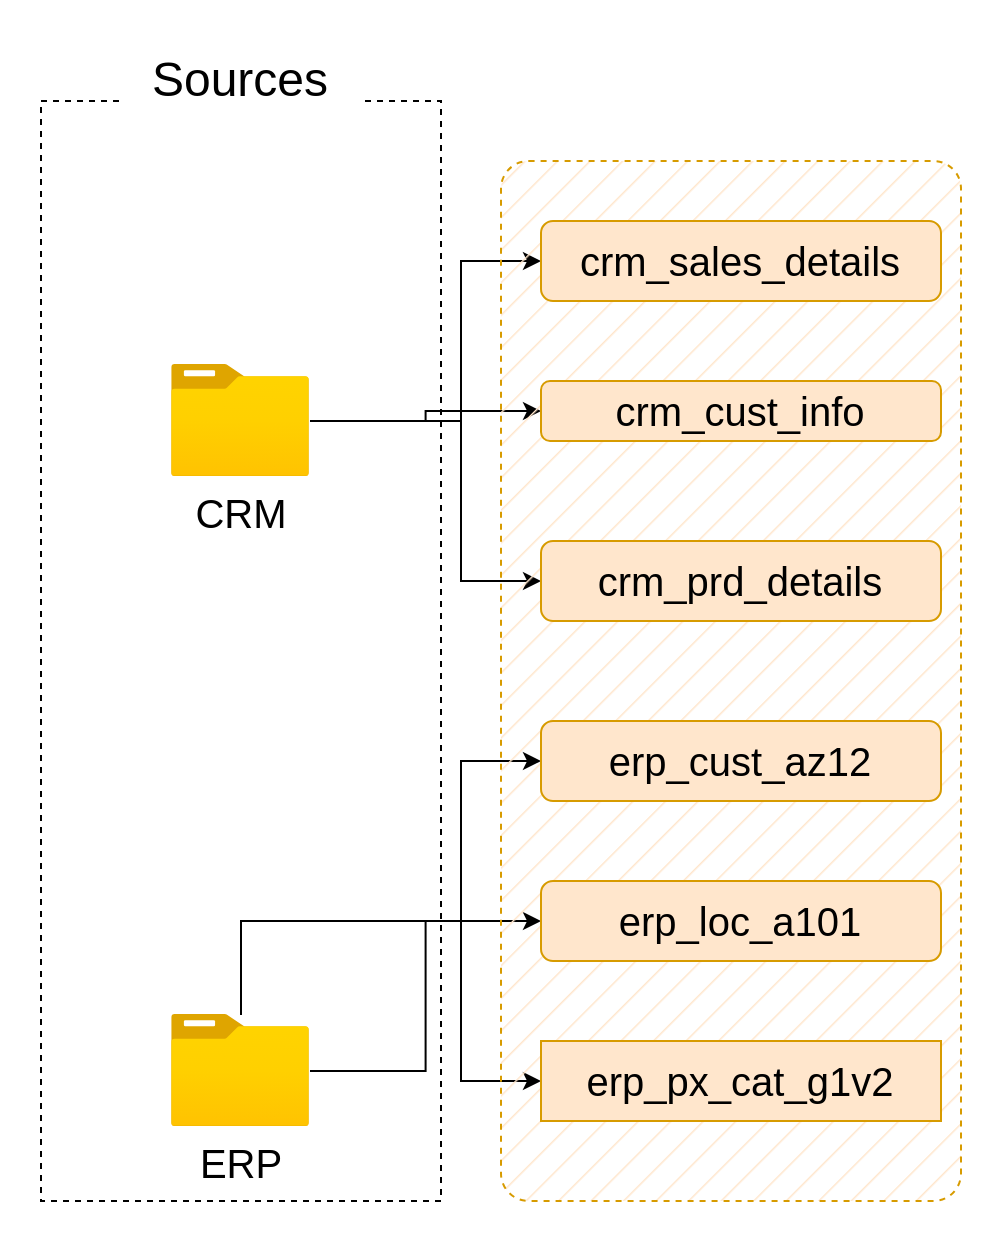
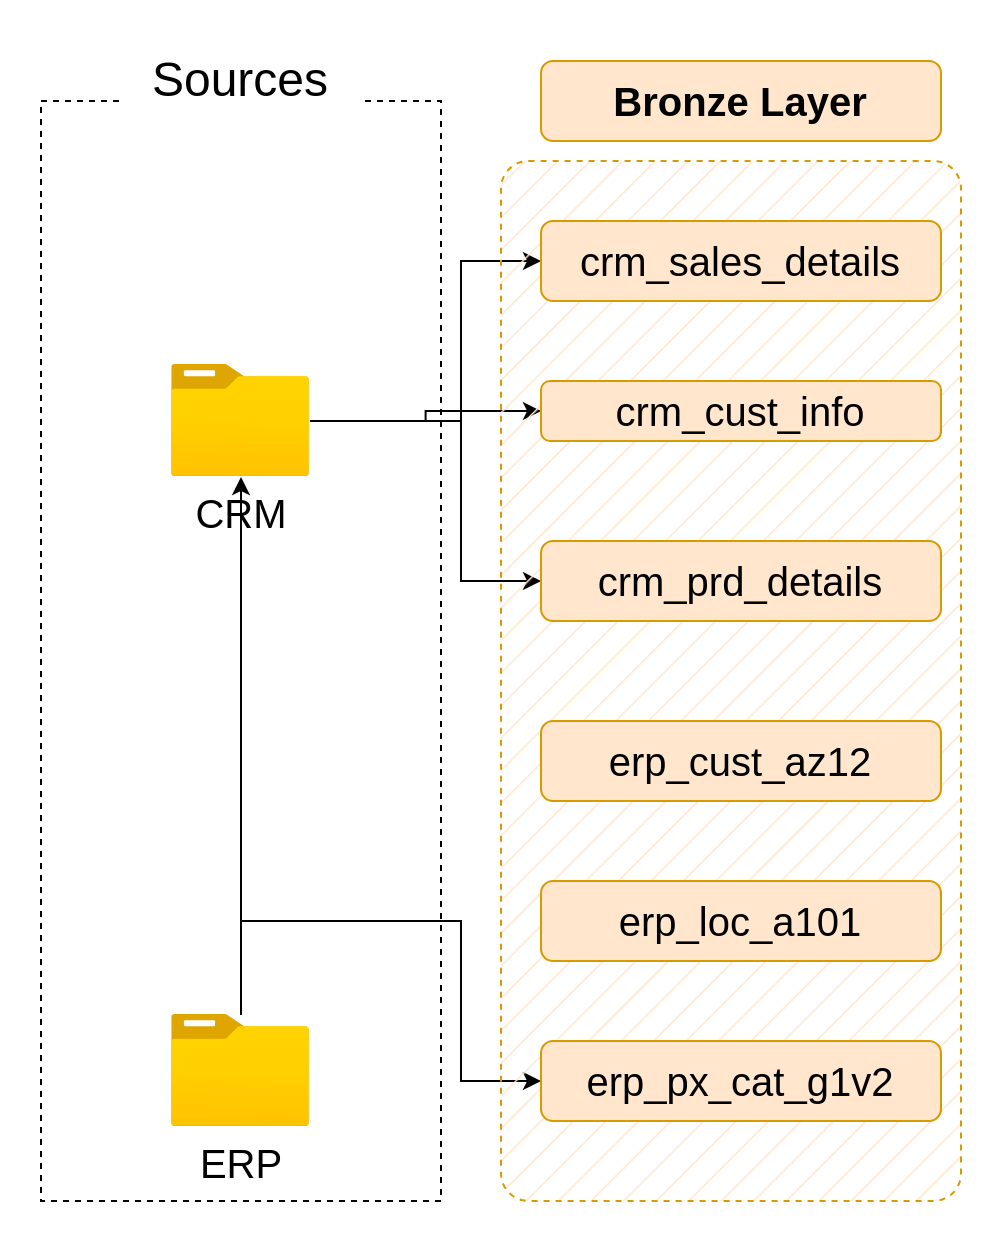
none -> (741, 101)
(461, 806) -> none
(426, 1056) -> (241, 704)
(741, 1081) -> (741, 1081)
